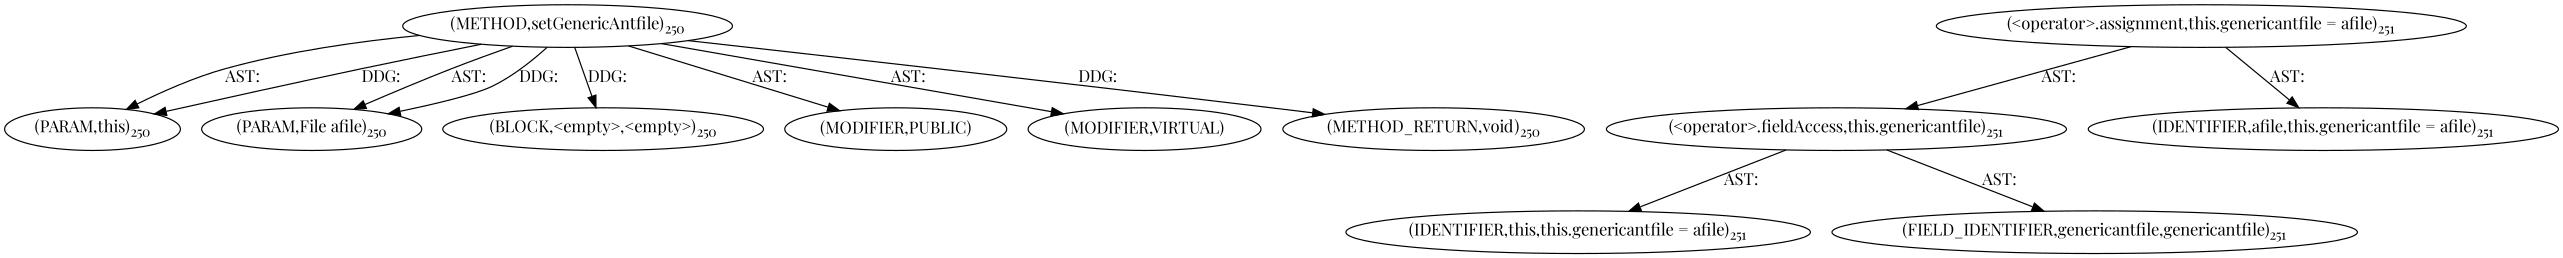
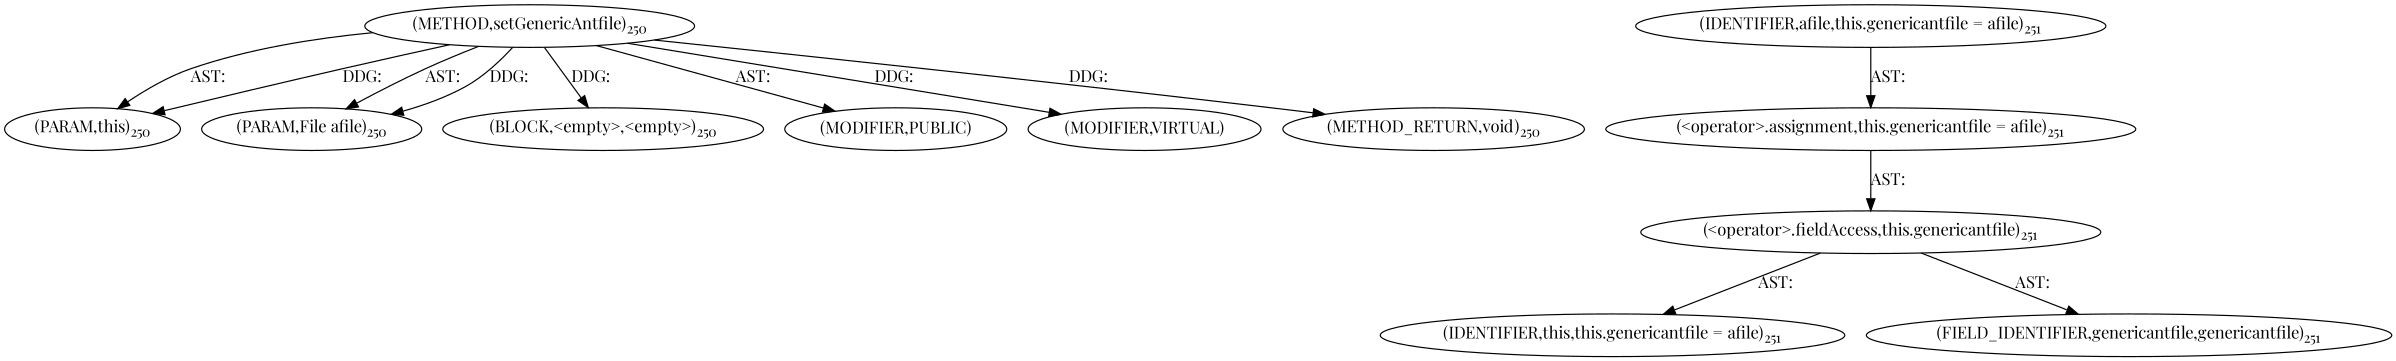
(2258, 74) -> (1871, 72)
(911, 78) -> (896, 78)
